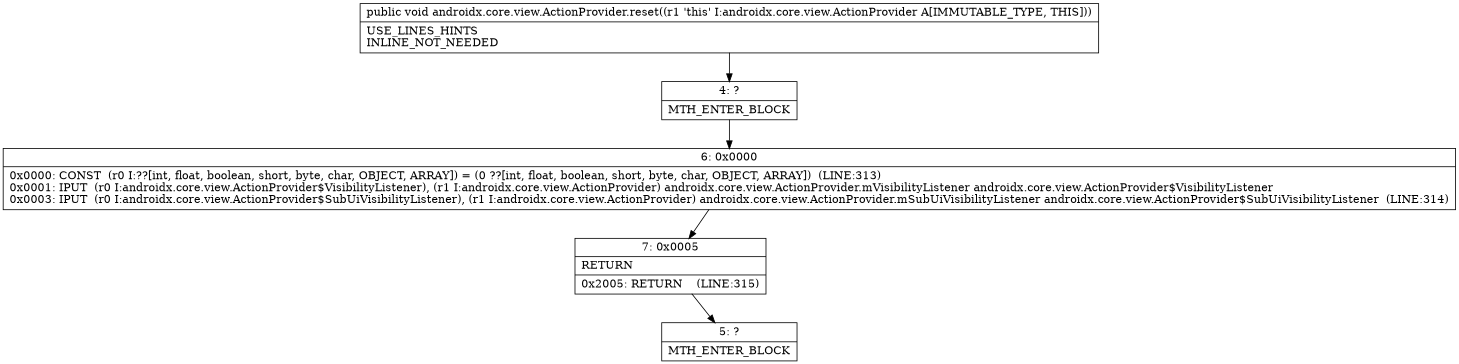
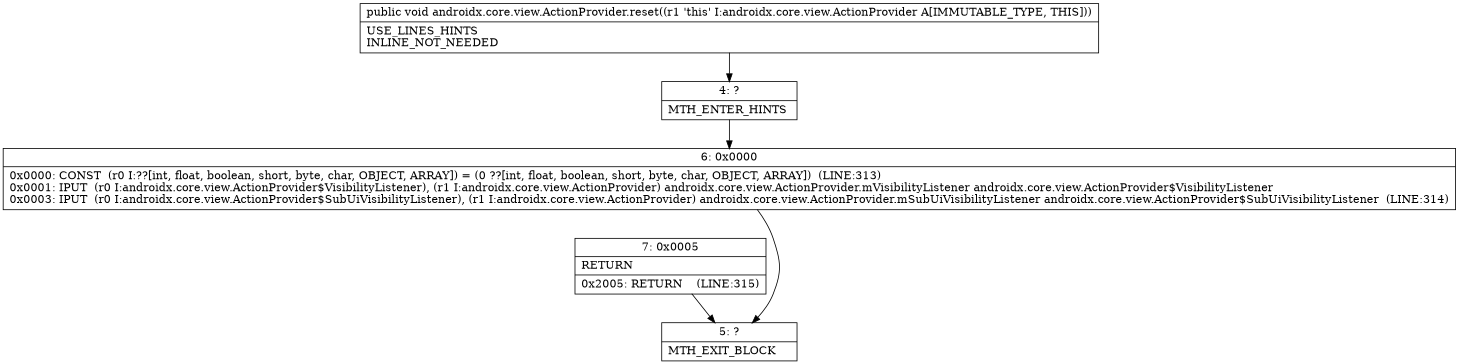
(729, 110) -> (728, 110)
(701, 221) -> (779, 264)
(729, 351) -> (722, 351)
